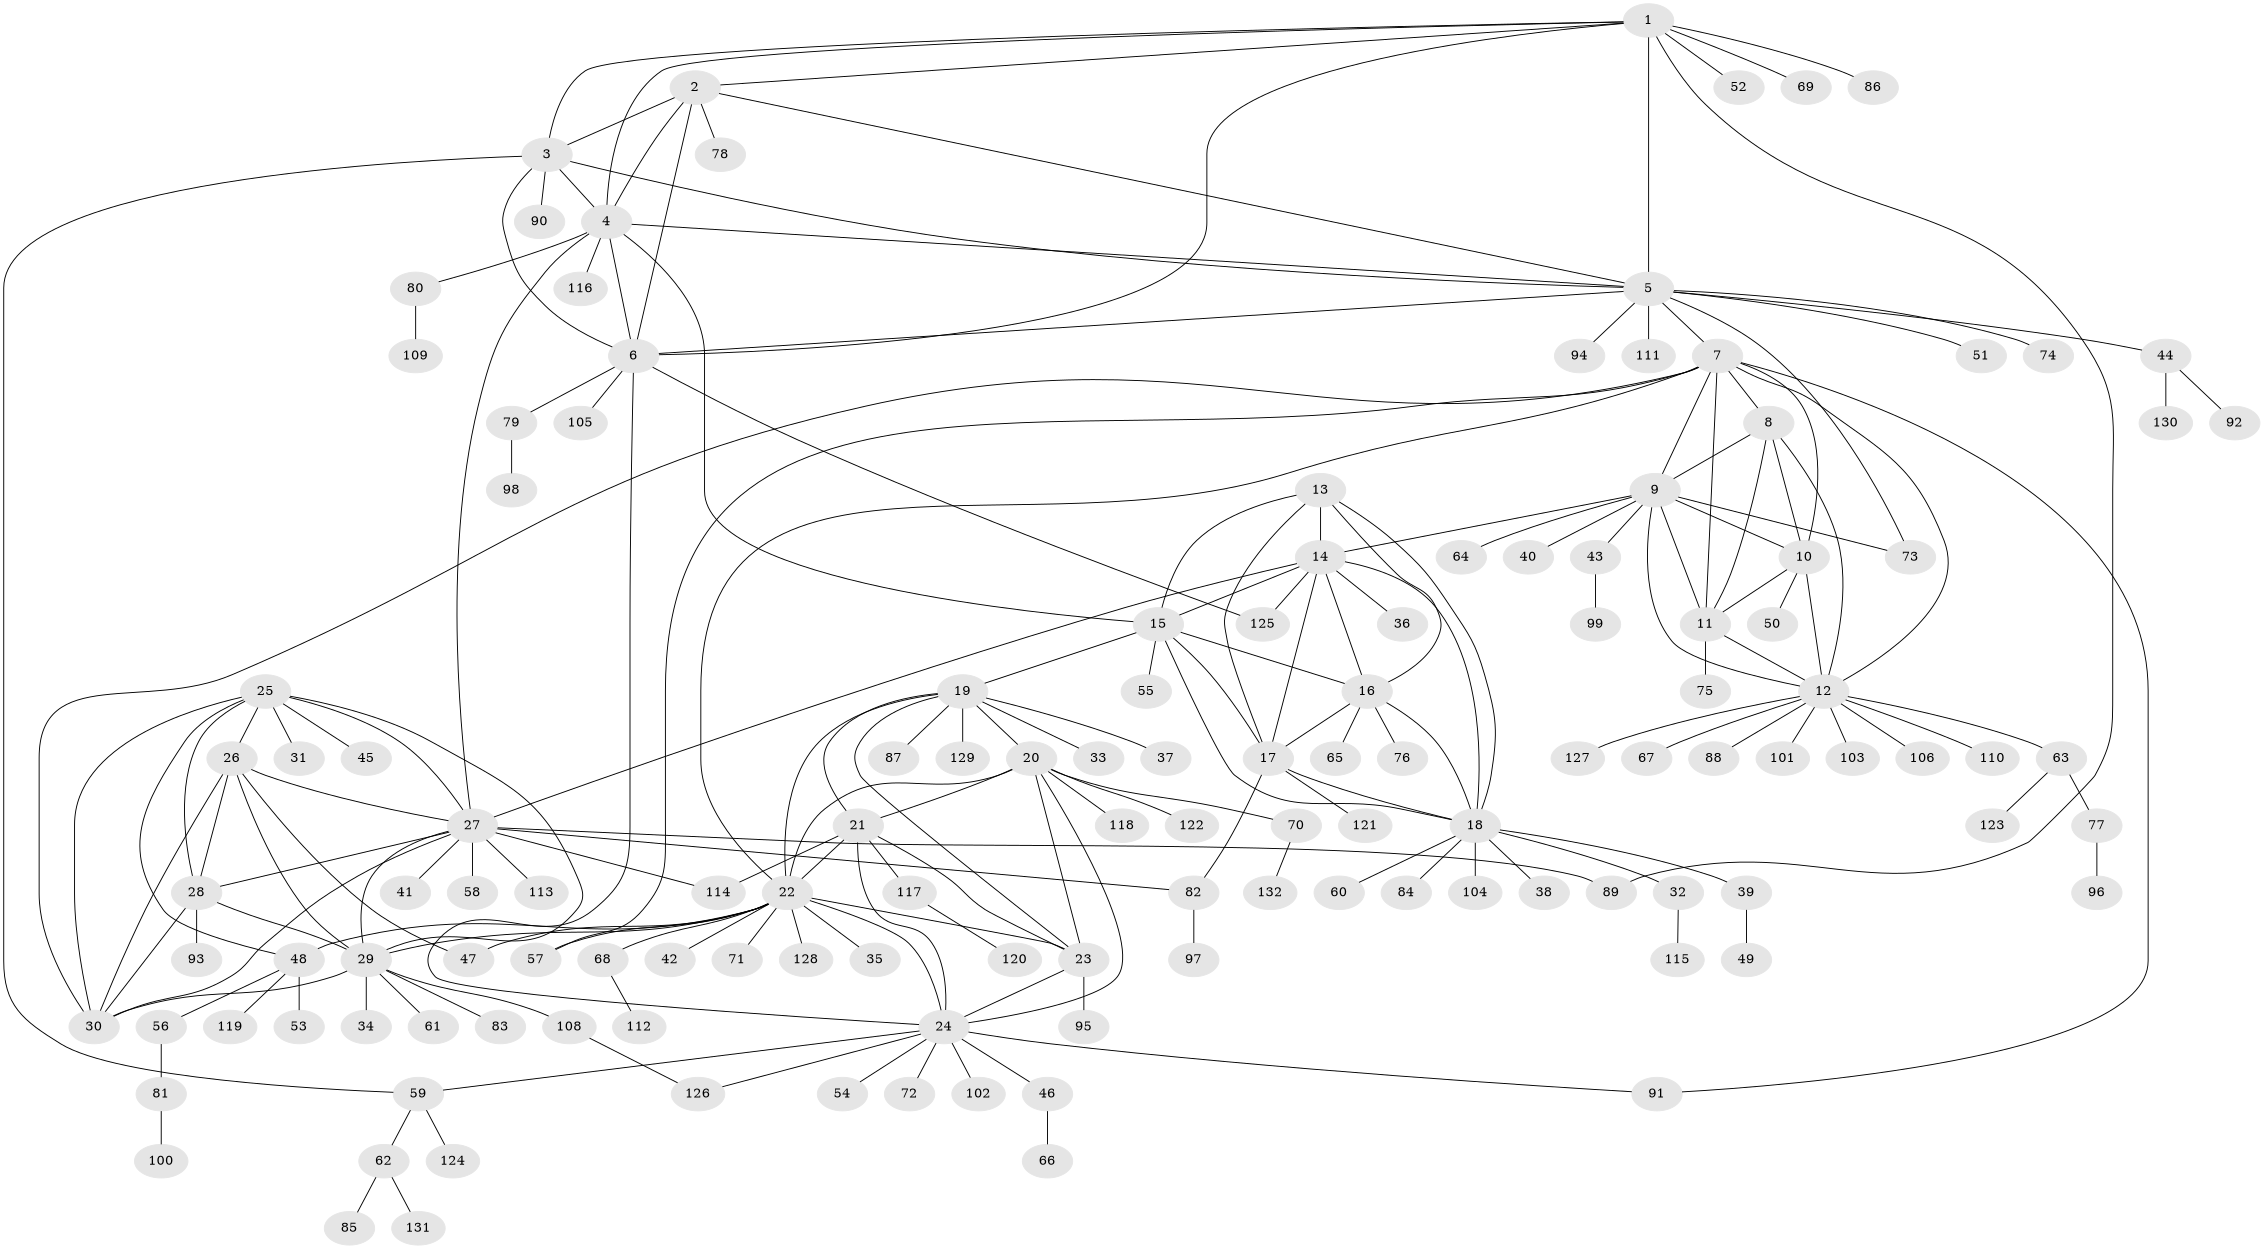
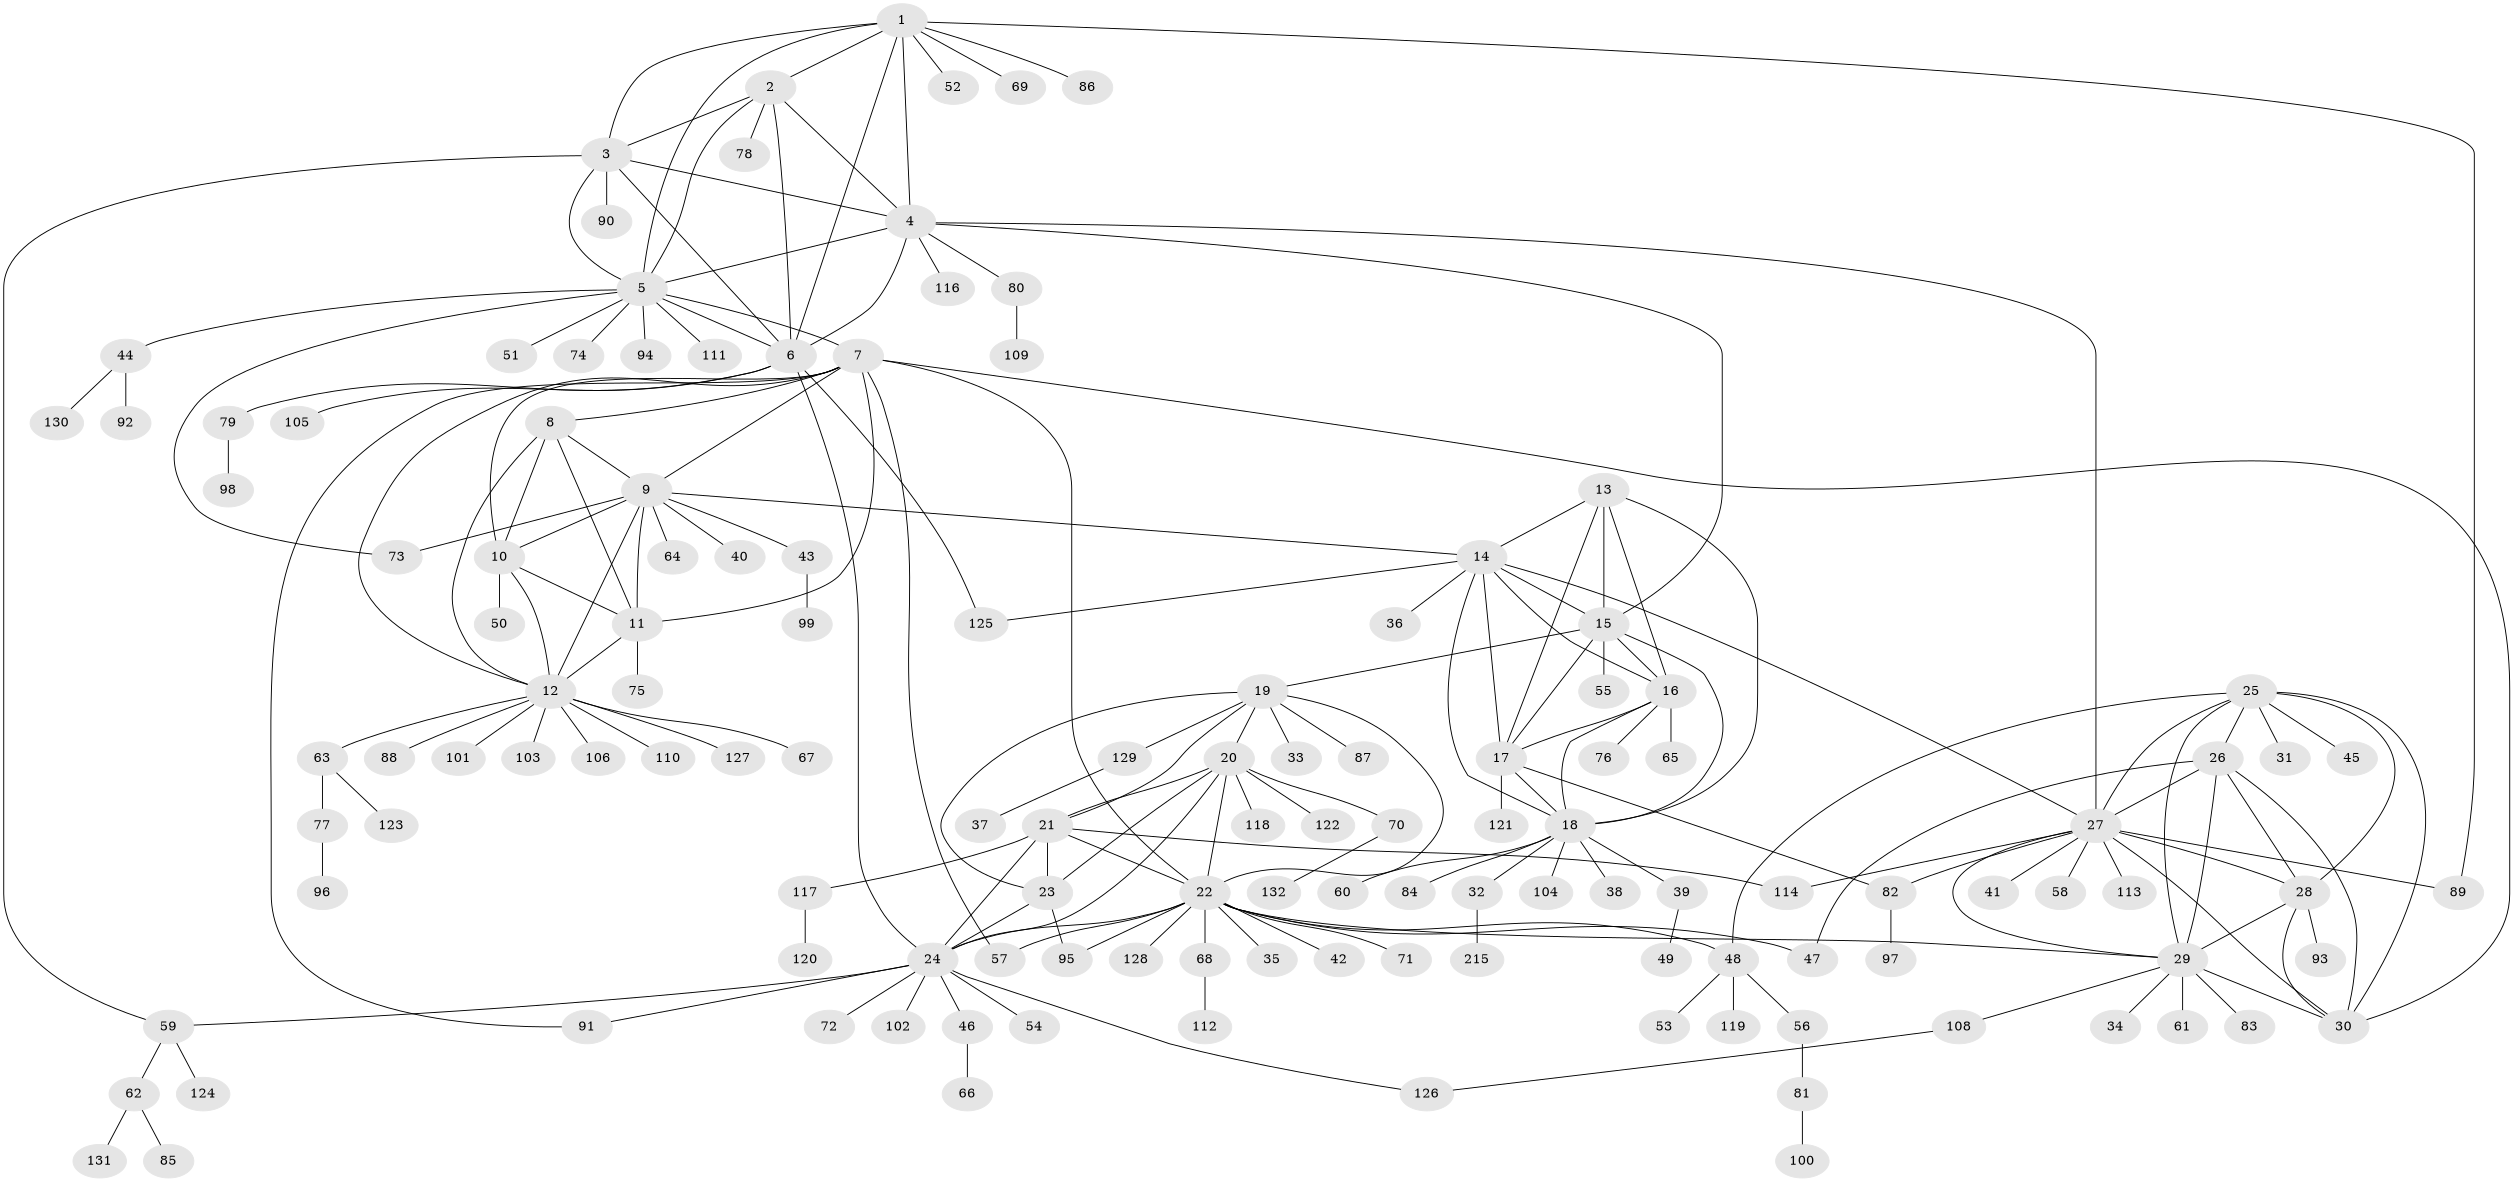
(1067, 720) -> (1052, 792)
(939, 922) -> (1136, 926)
(1677, 960) -> (1477, 960)
